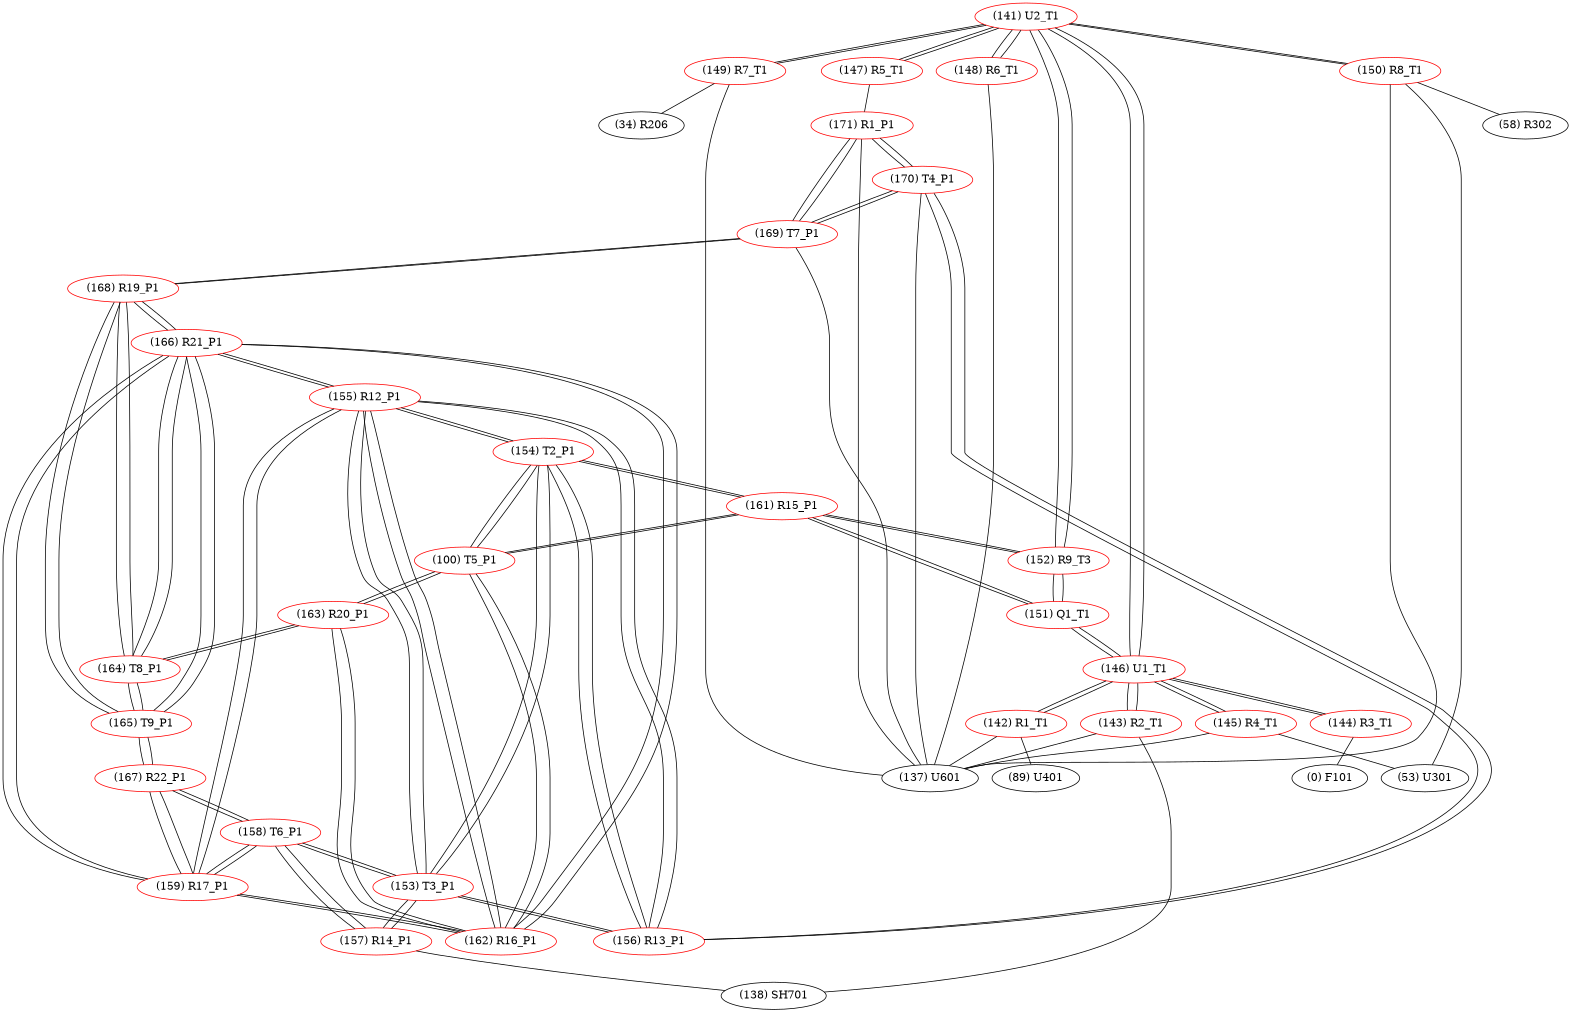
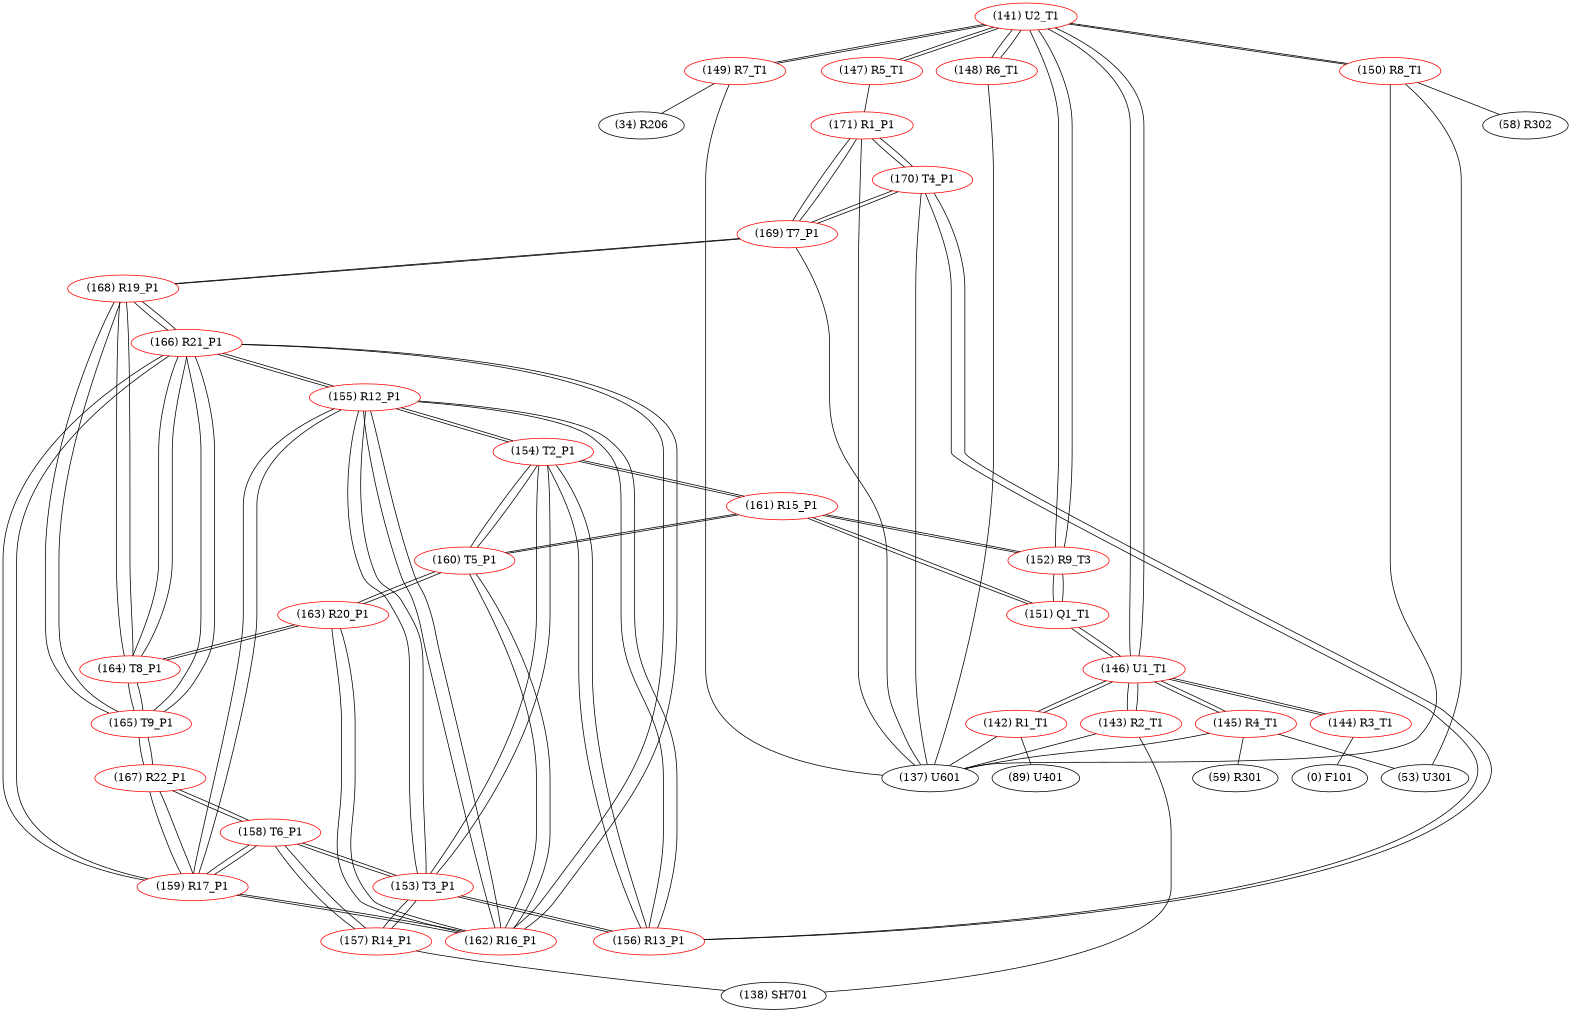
(465, 561) -> (465, 561)
none -> (1235, 778)
